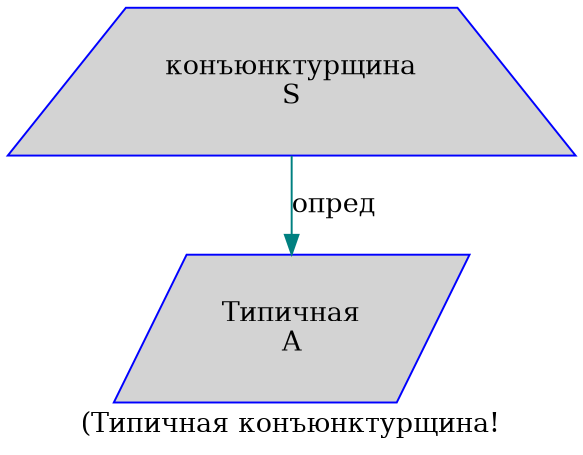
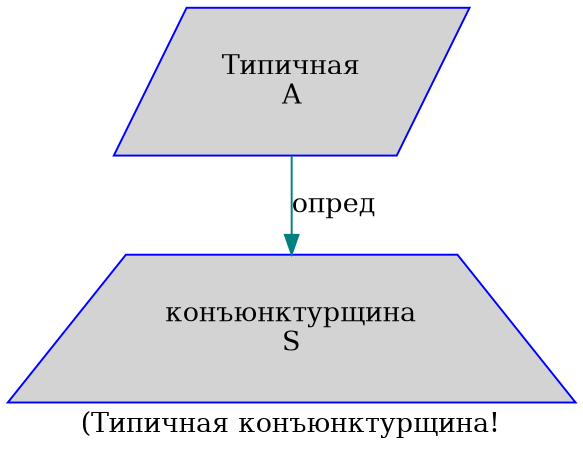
(292, 195) -> (292, 195)
